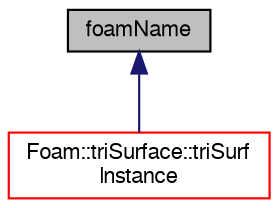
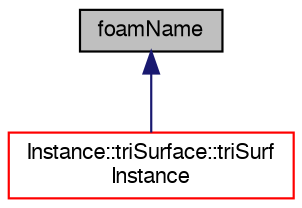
(139, 165) -> (151, 165)
